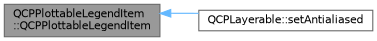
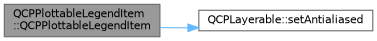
(185, 13) -> (174, 28)
